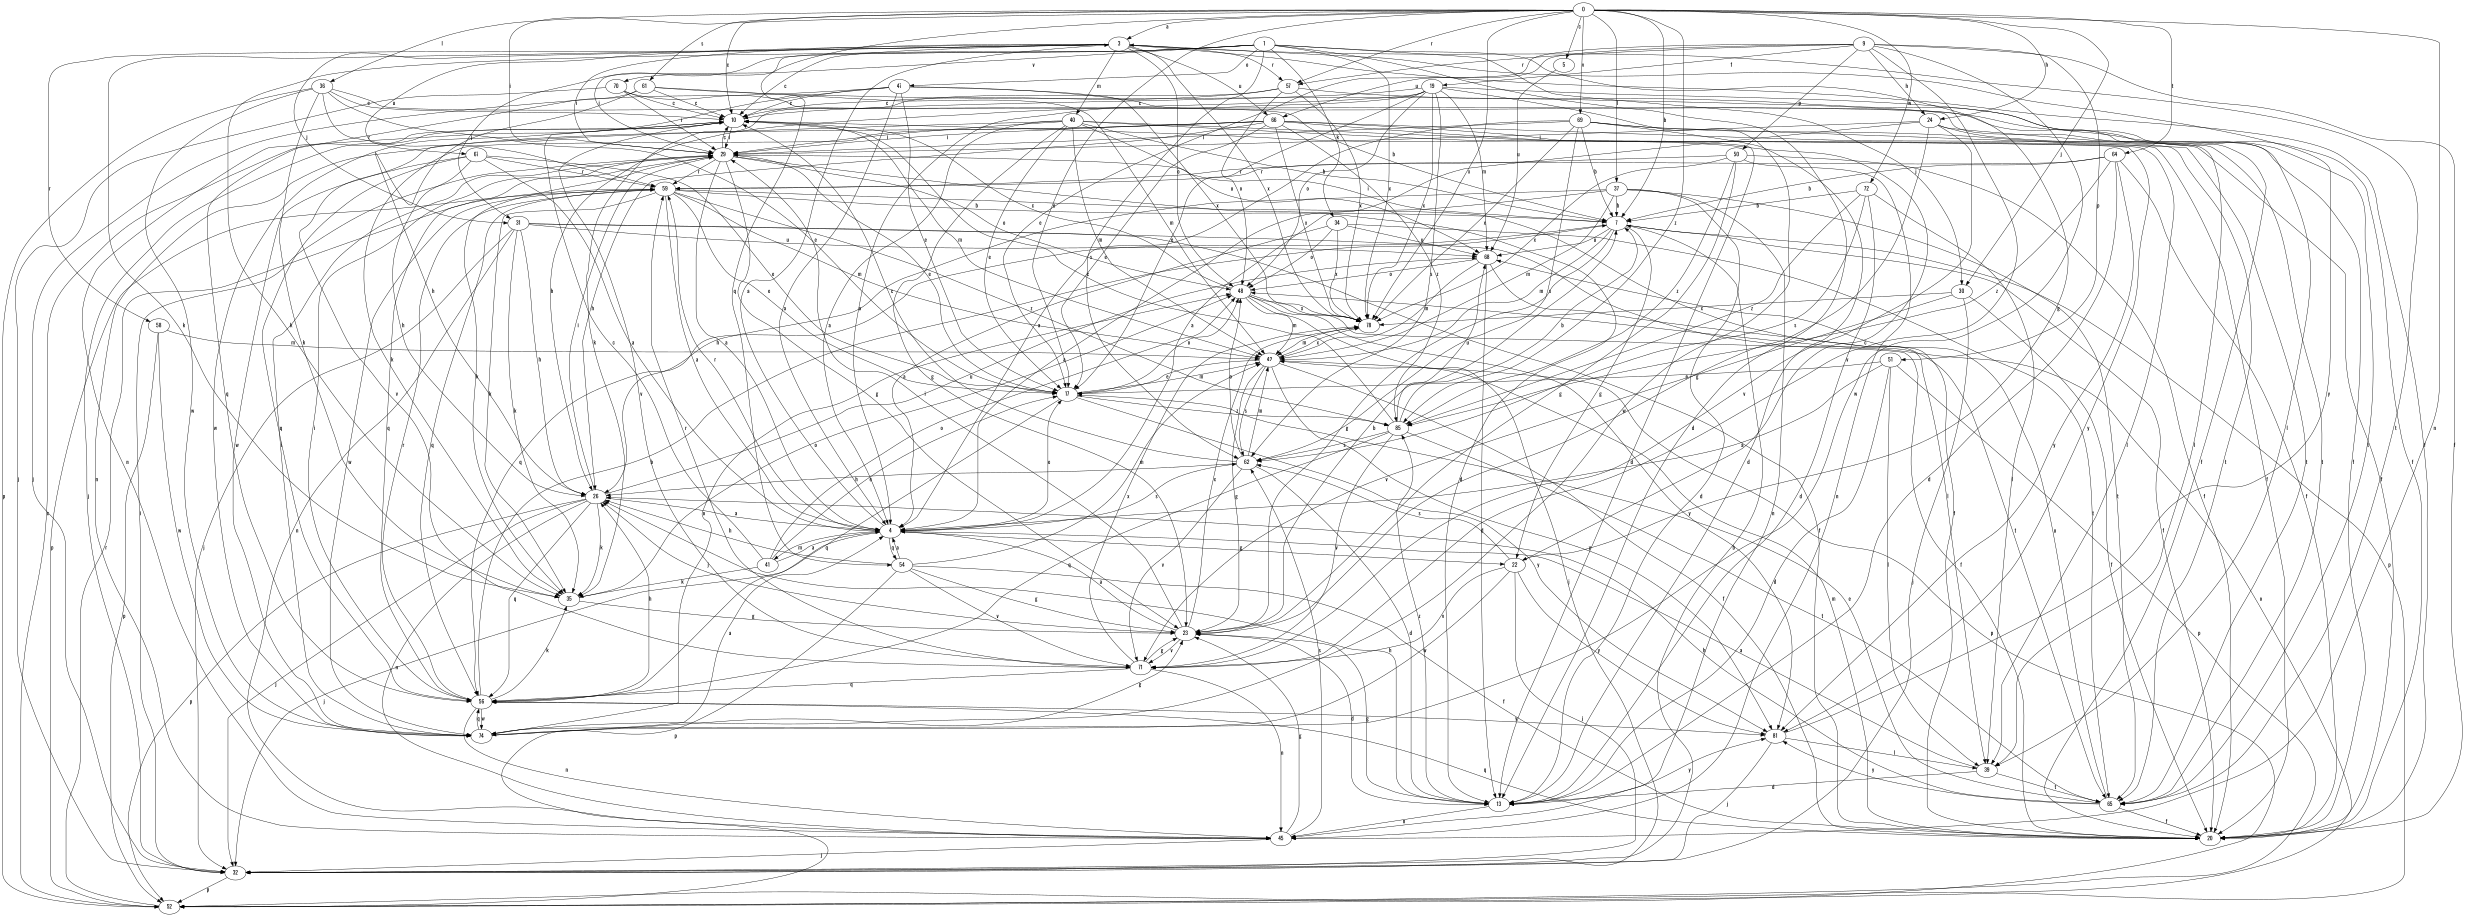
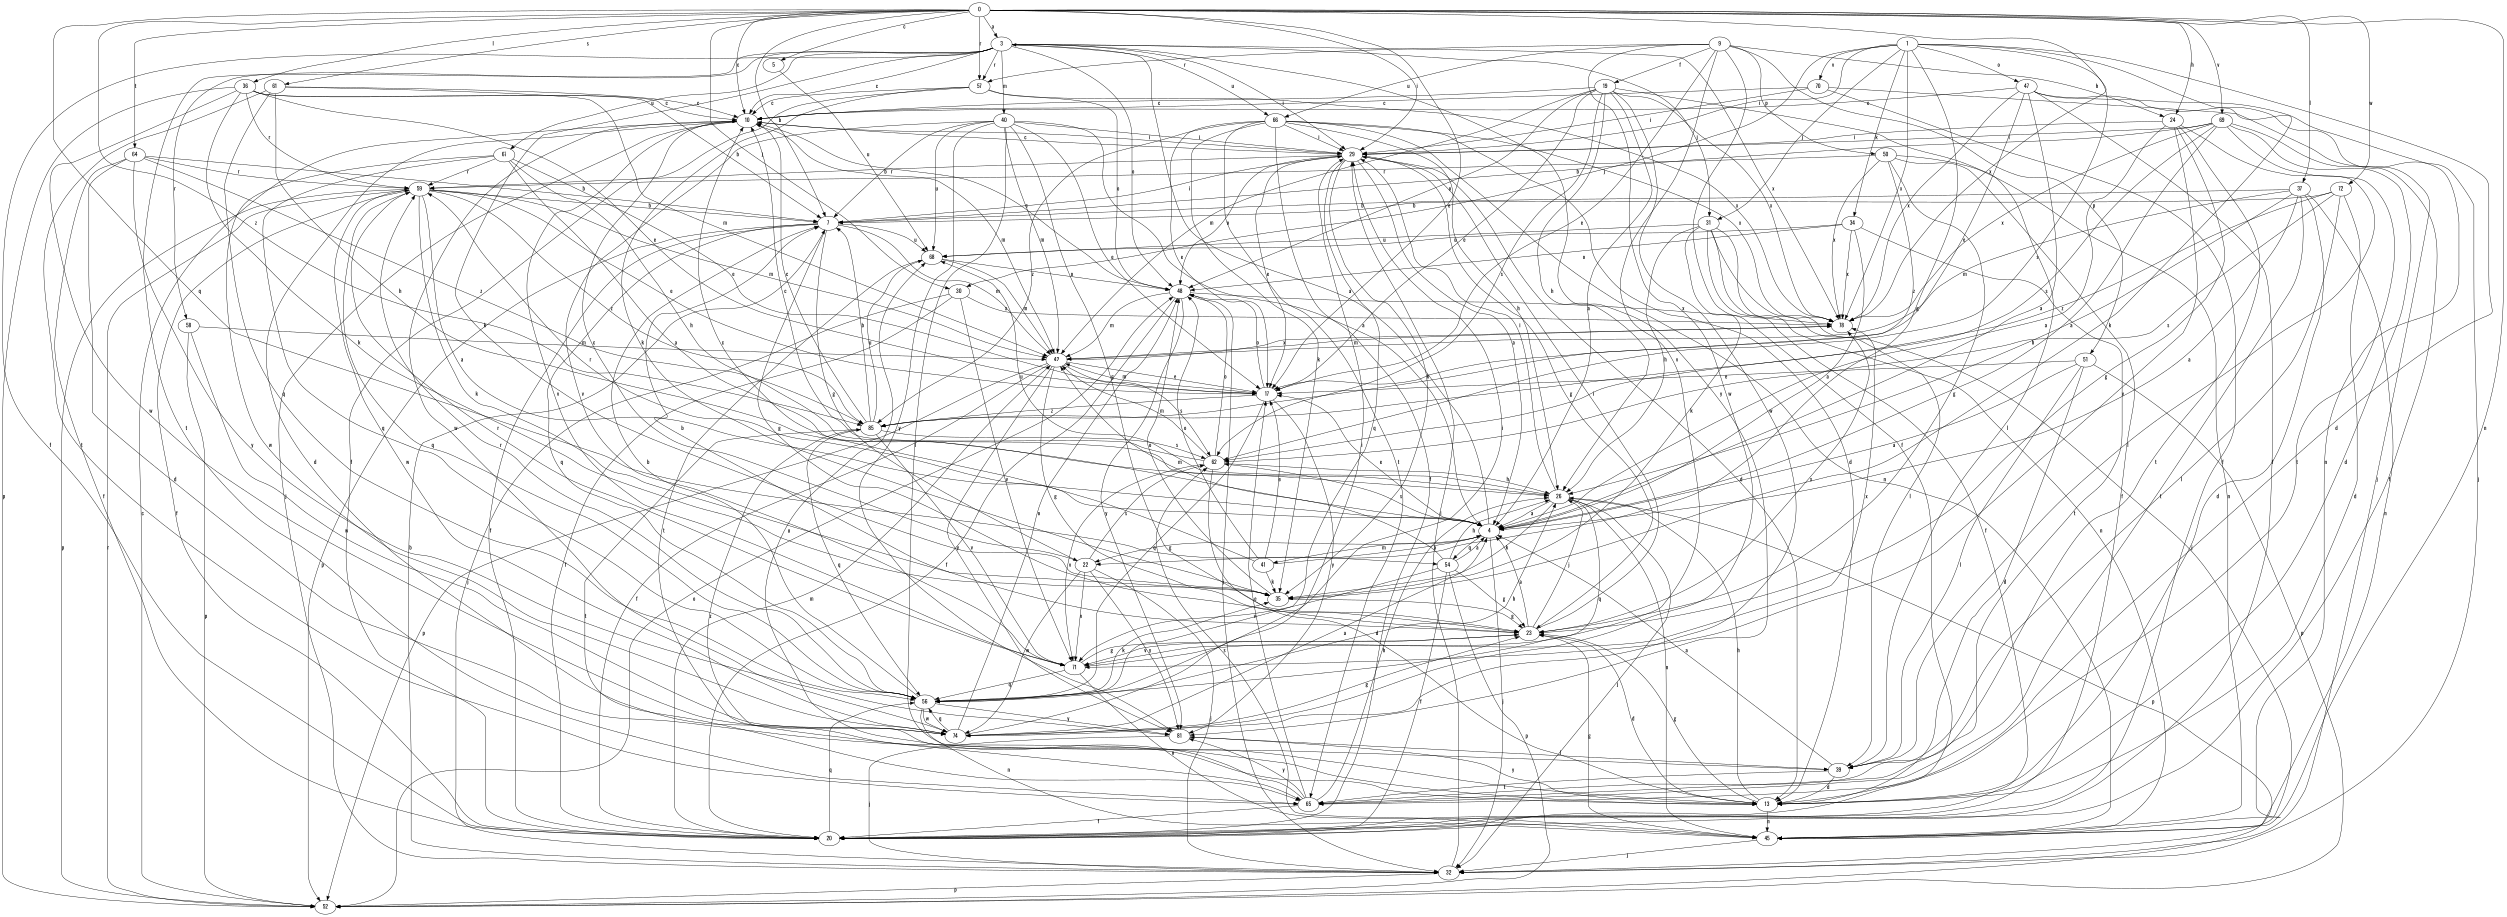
(2229, 133) -> (1670, 342)
(1480, 158) -> (1306, 179)
(1481, 569) -> (591, 688)
